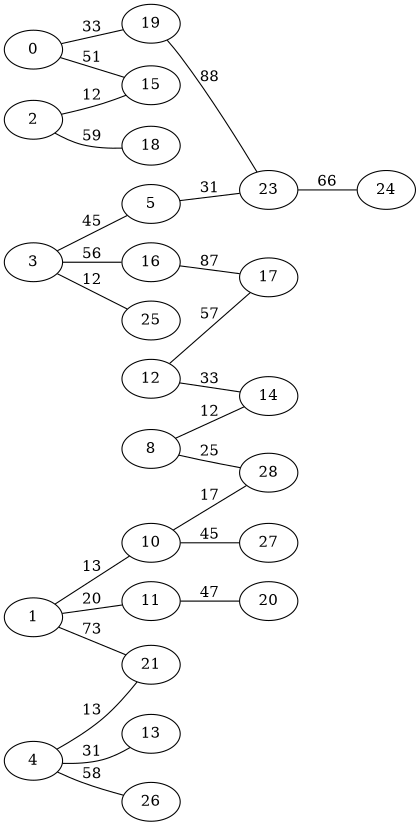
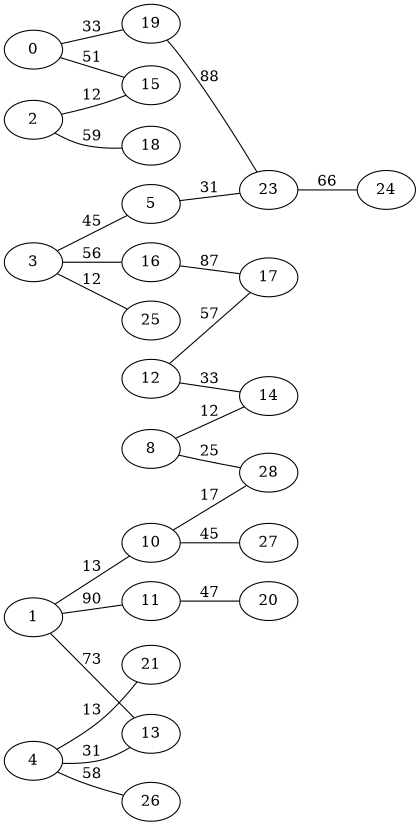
(92, 599) -> (92, 599)
(92, 641) -> (92, 676)
